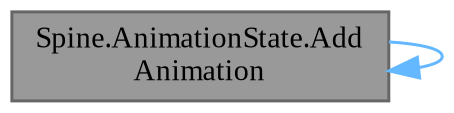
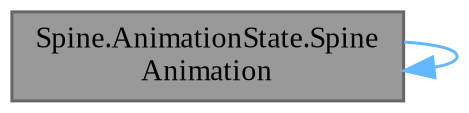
(200, 56) -> (208, 56)
